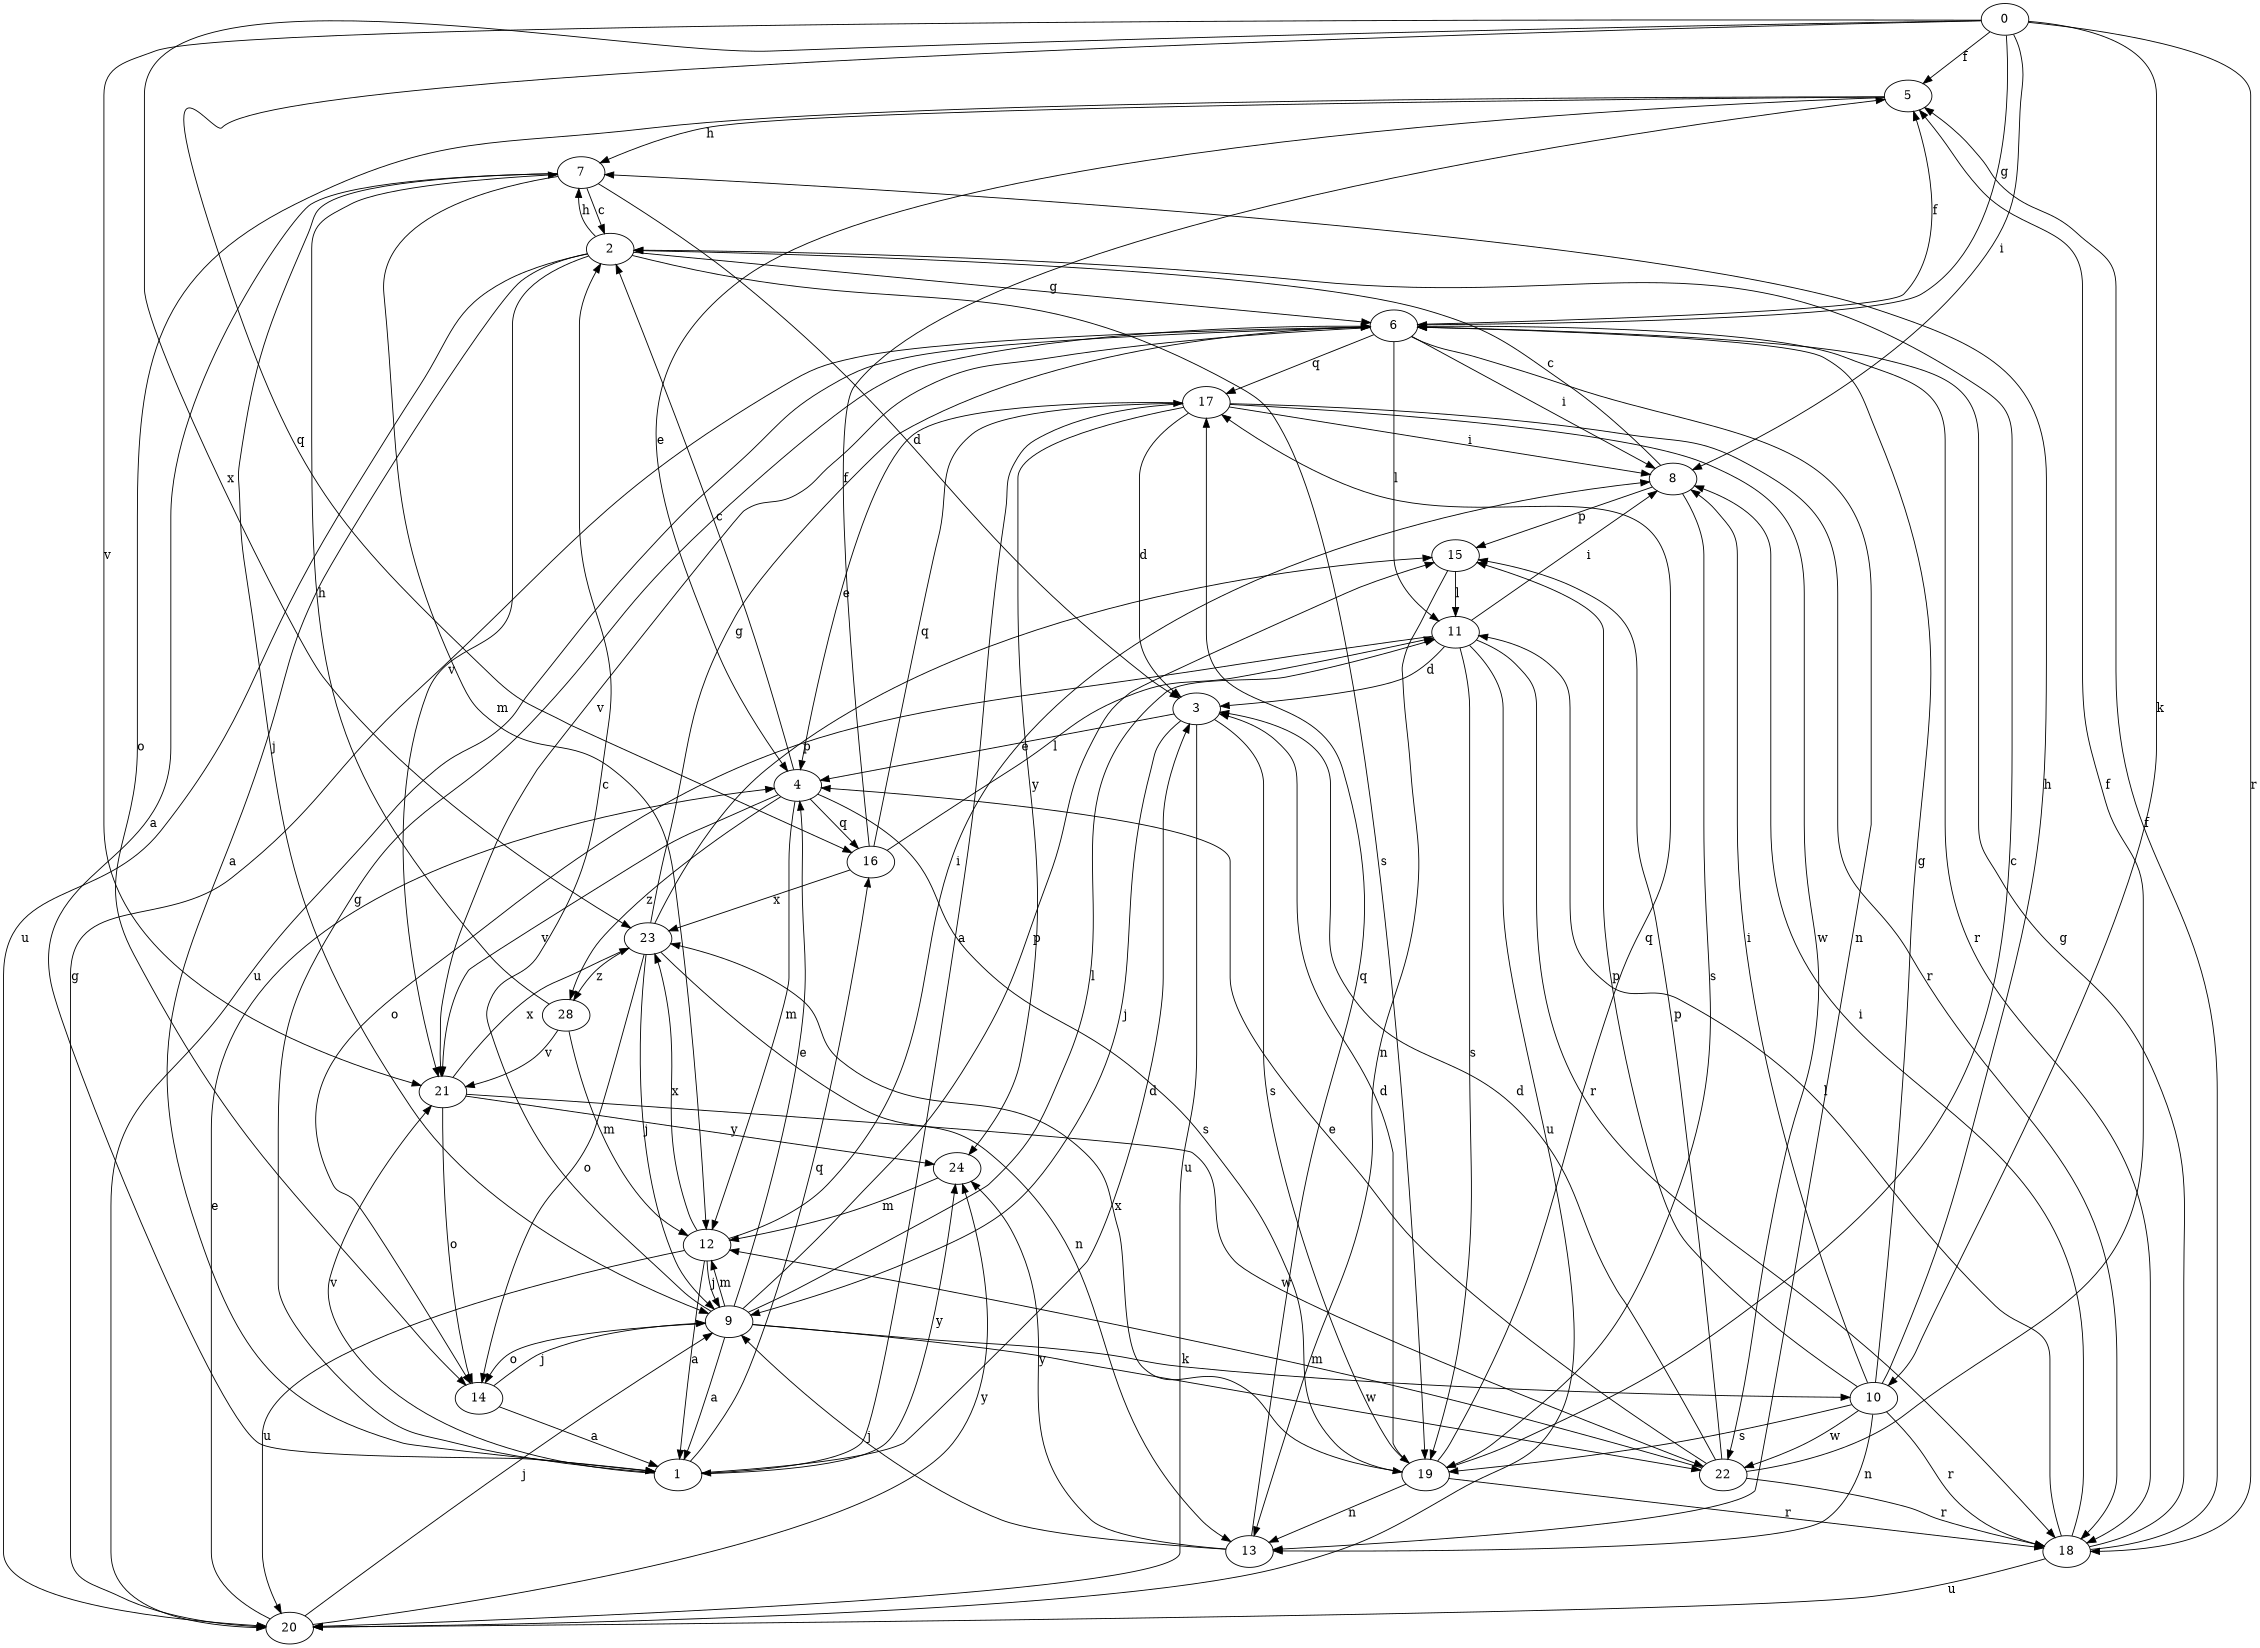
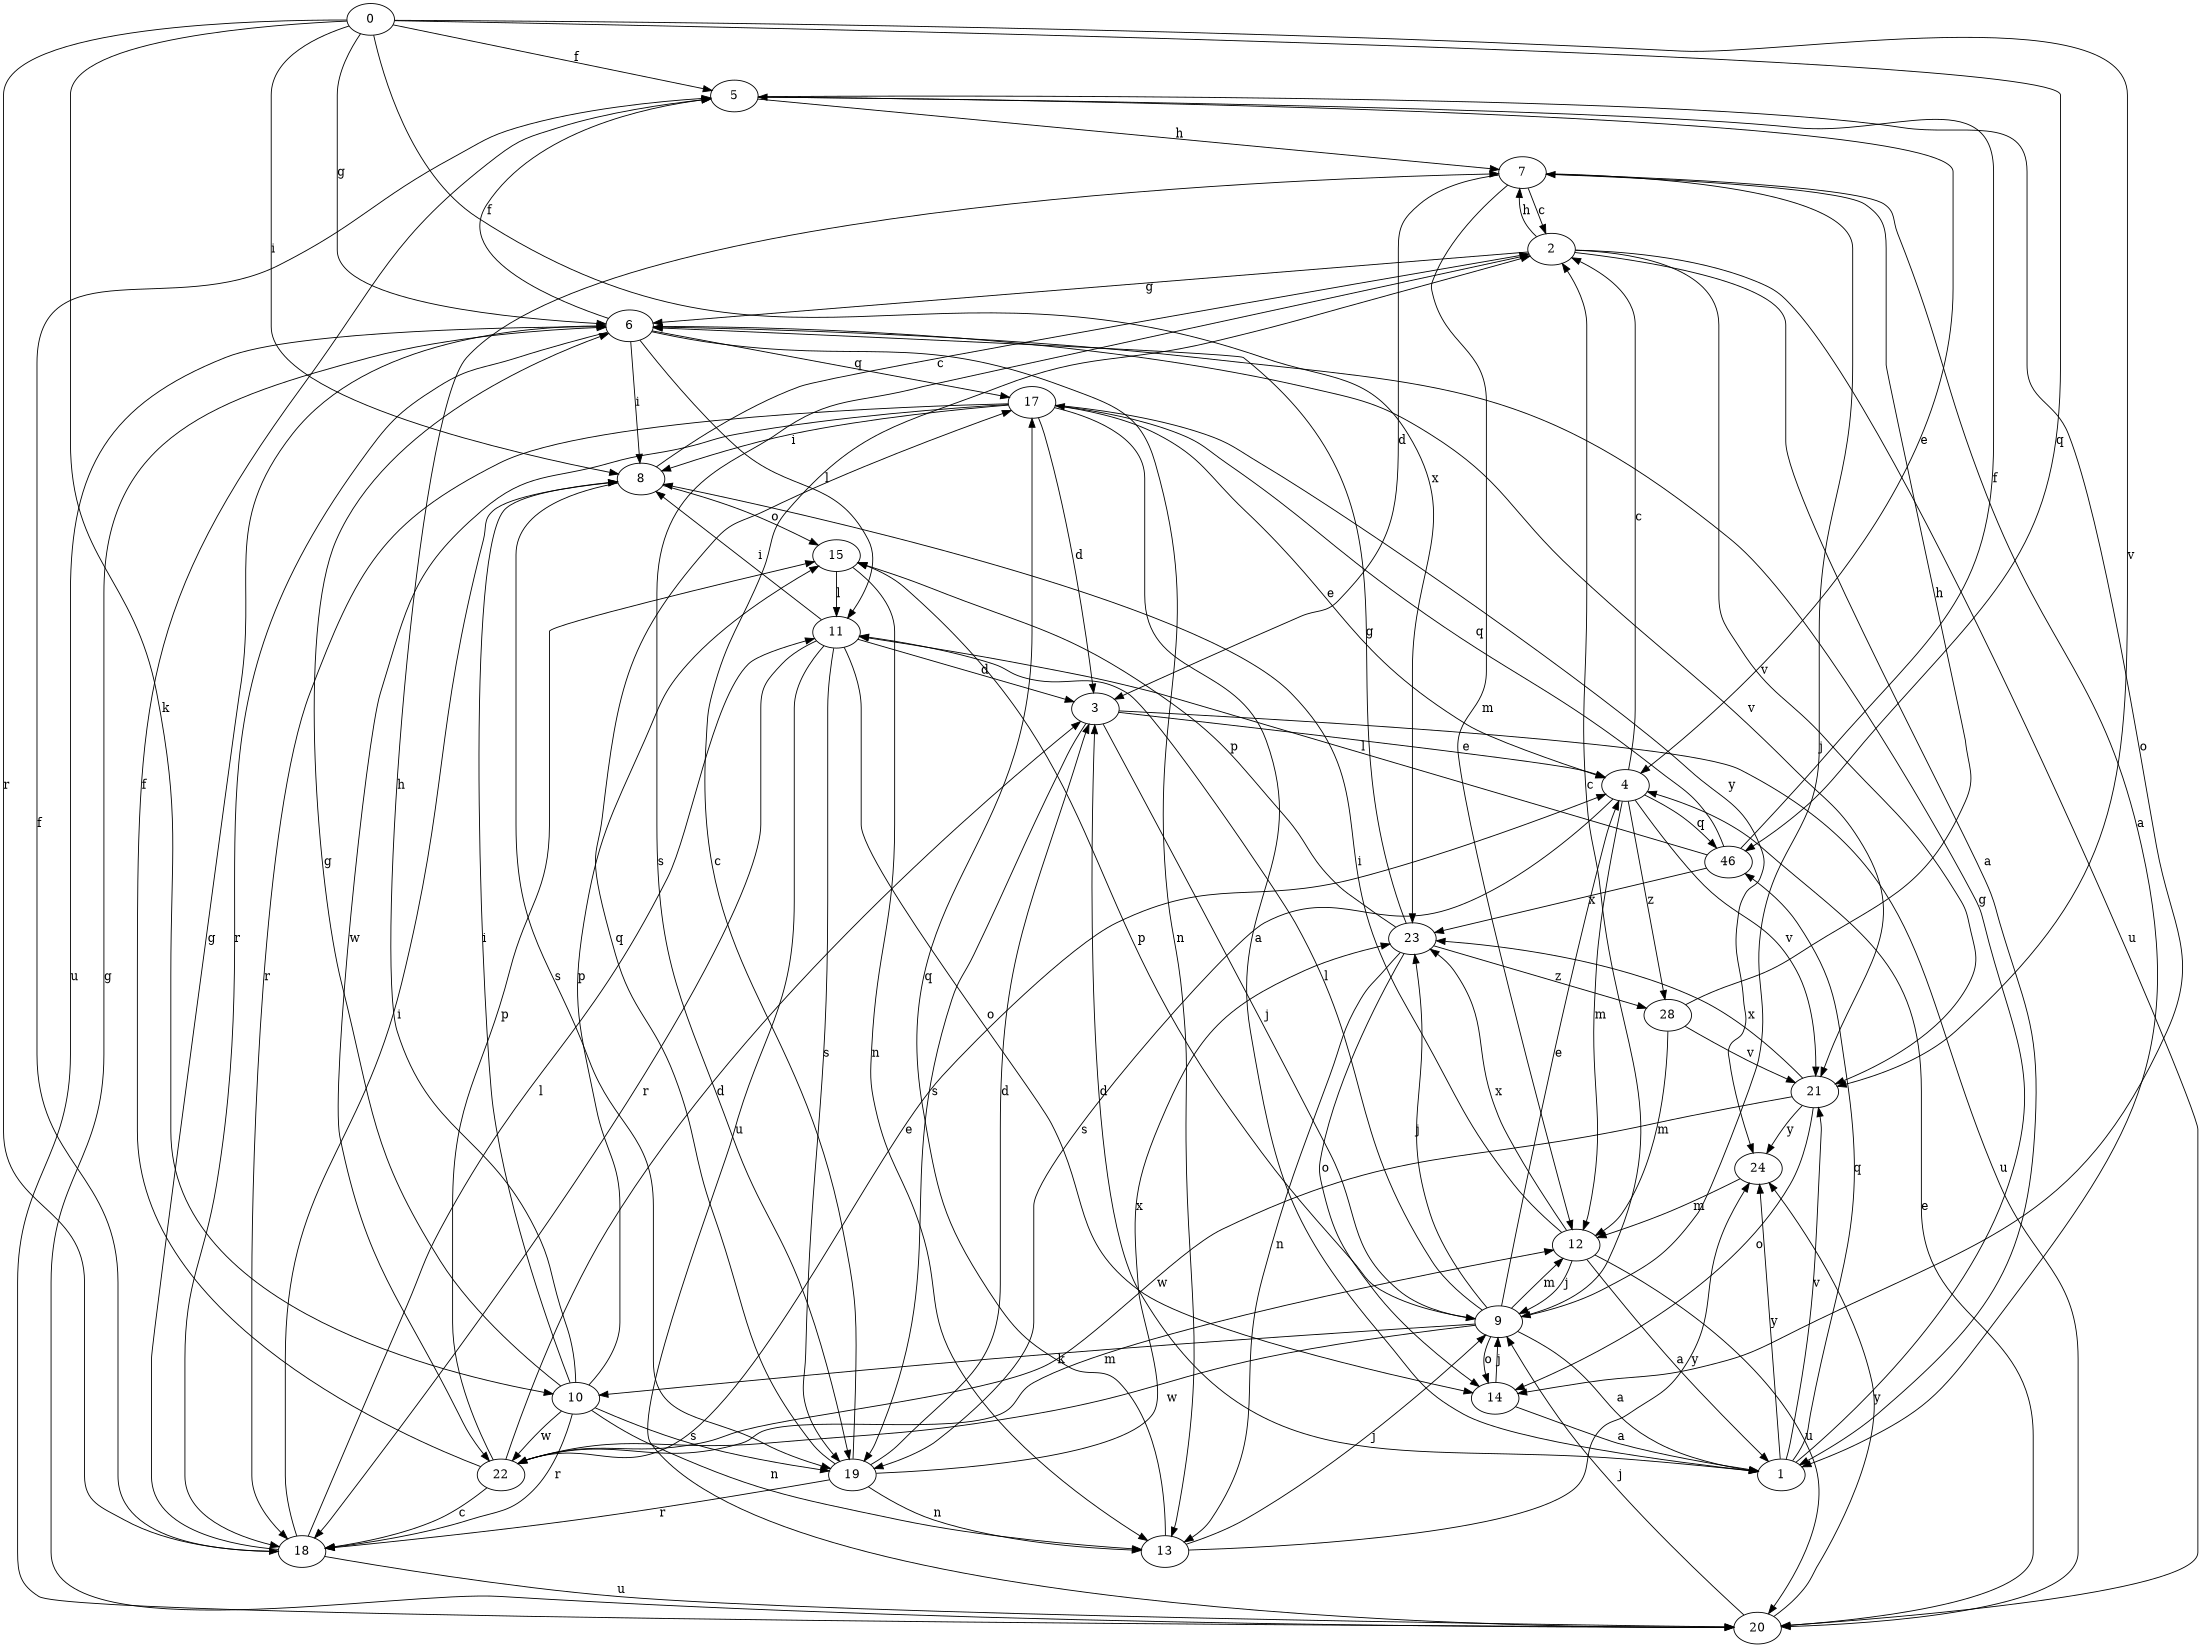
(1582, 517) -> (775, 517)
(871, 862) -> (1729, 862)
(645, 1136) -> (1417, 1144)
(1944, 1513) -> (462, 1513)
